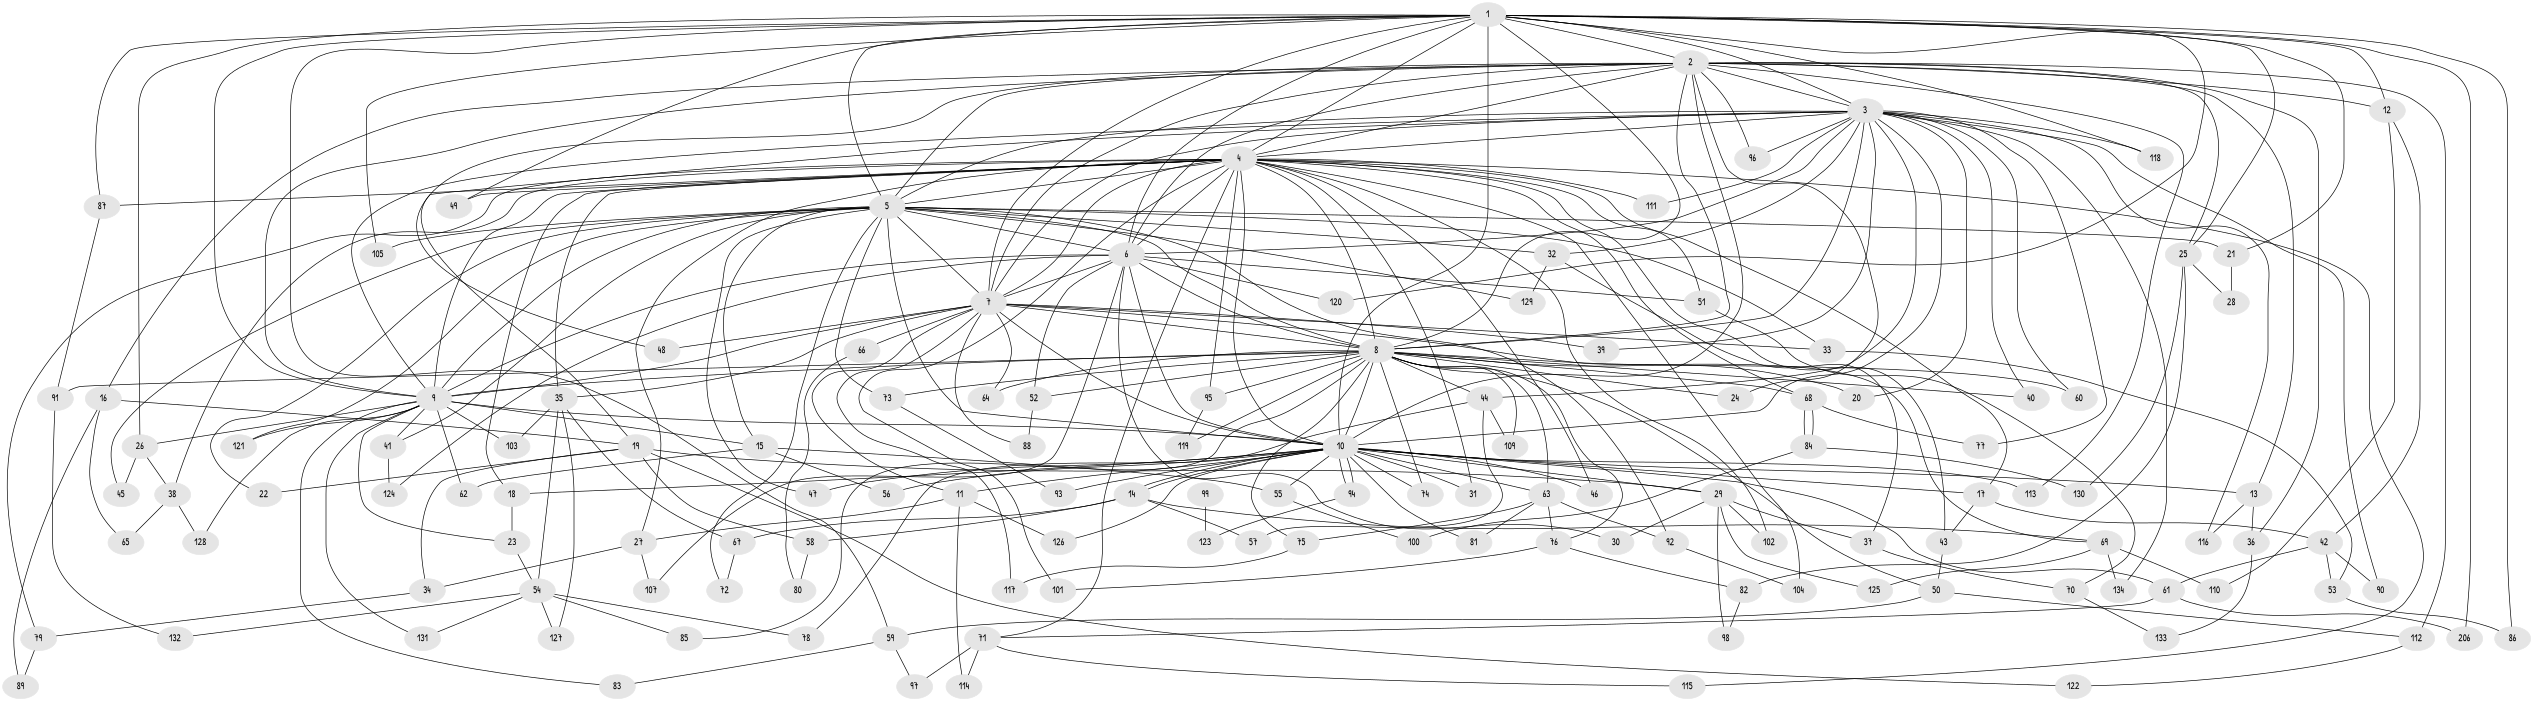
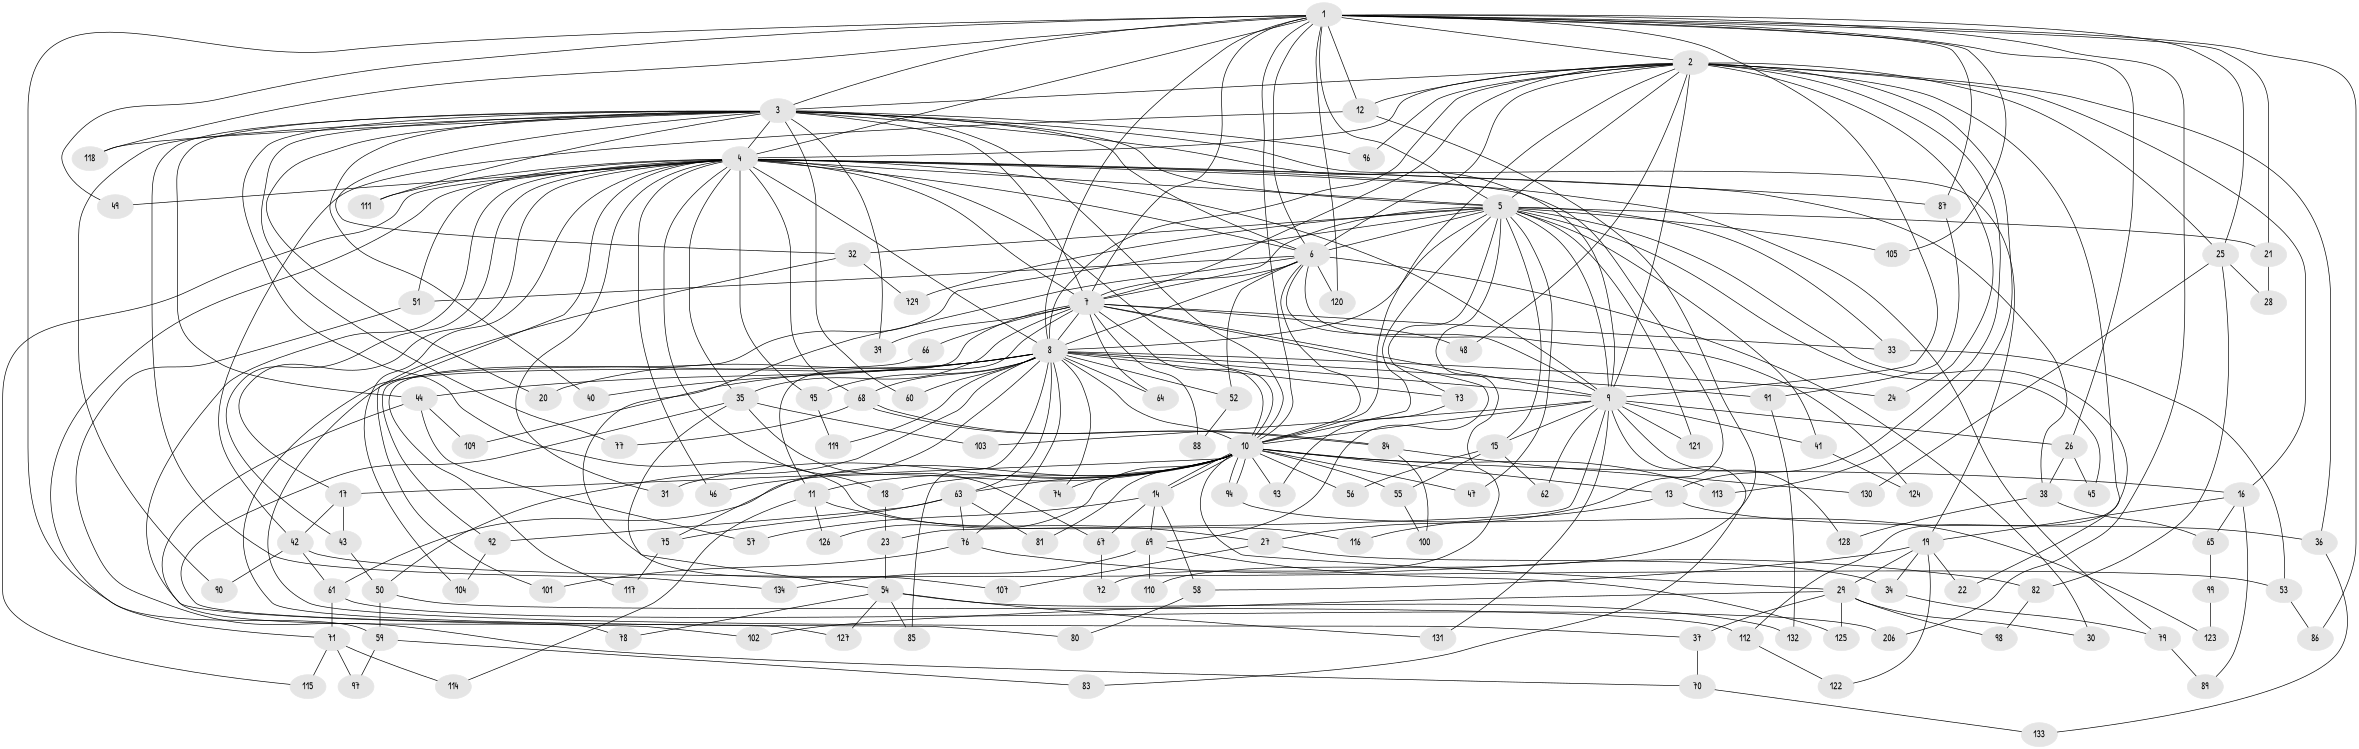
(1527, 303) -> (912, 303)
(1723, 323) -> none
none -> (1815, 472)
none -> (2211, 567)
